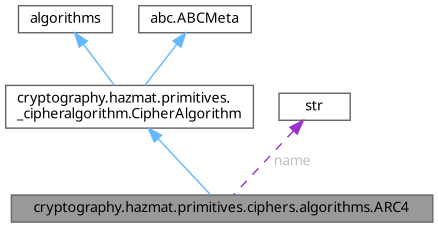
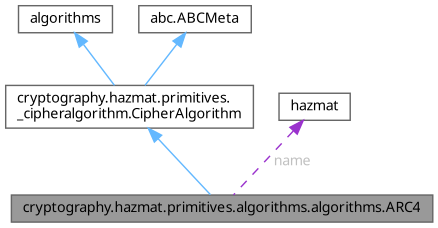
(315, 107) -> (315, 107)
(222, 209) -> (222, 209)
